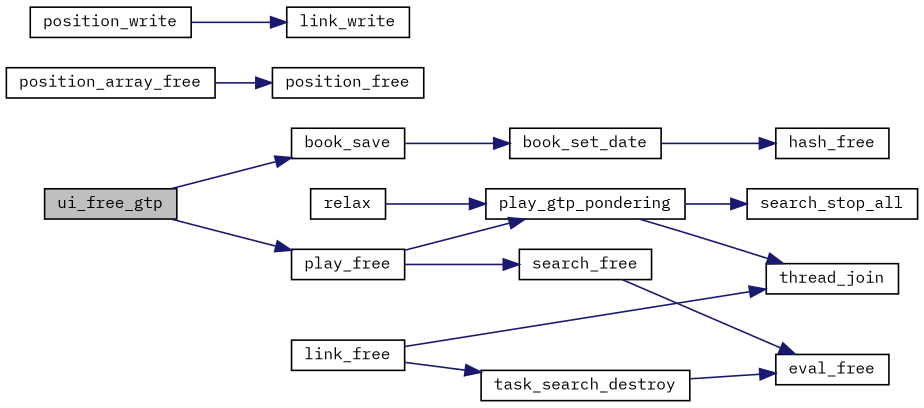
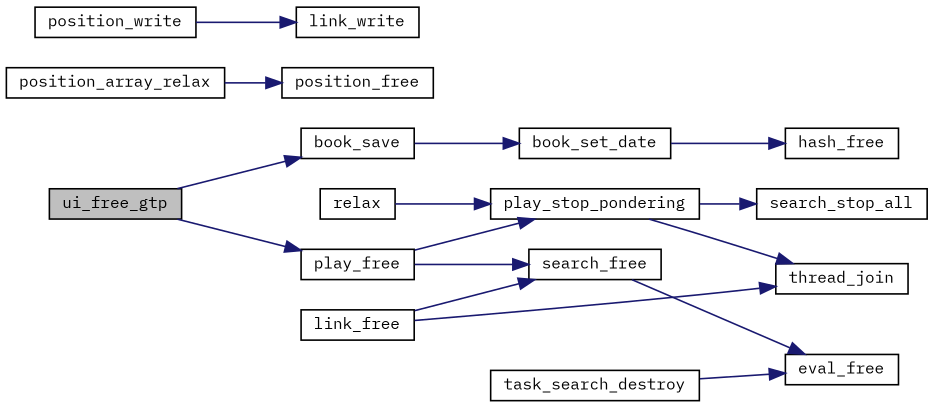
(111, 83) -> (115, 83)
(585, 204) -> (595, 204)
(435, 366) -> (467, 297)
